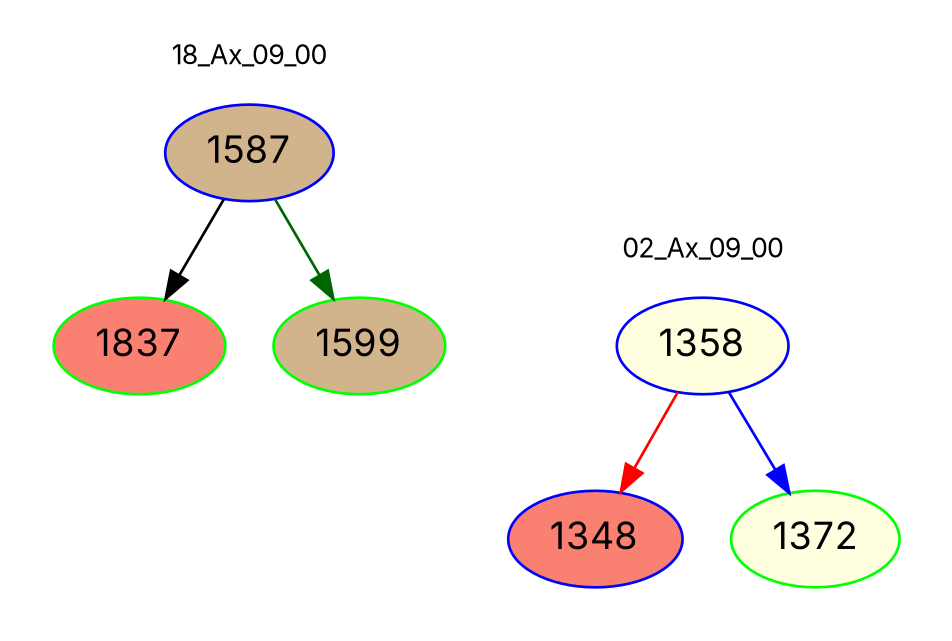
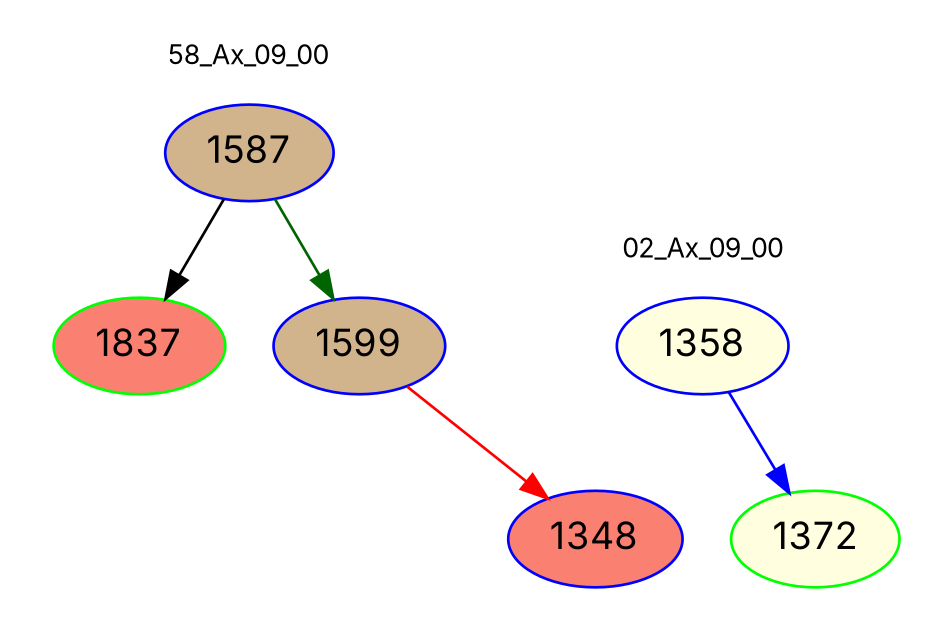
(249, 58) -> (249, 58)
(359, 346) -> (359, 346)
(656, 430) -> (467, 434)
